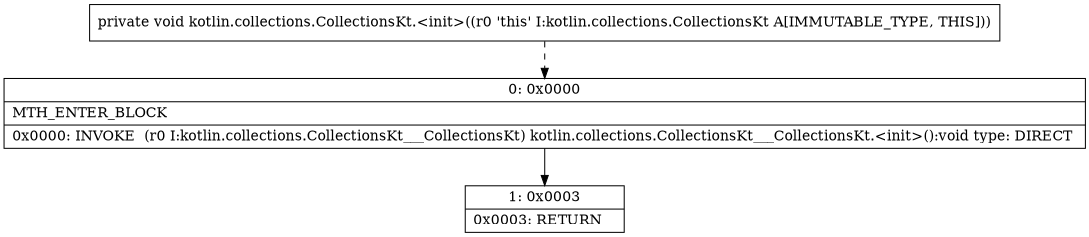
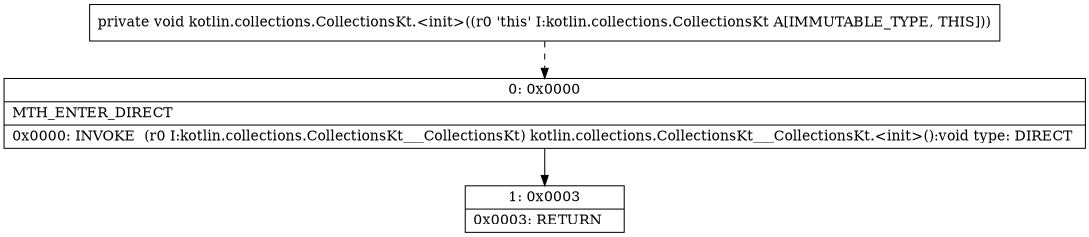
(90, 113) -> (93, 113)
